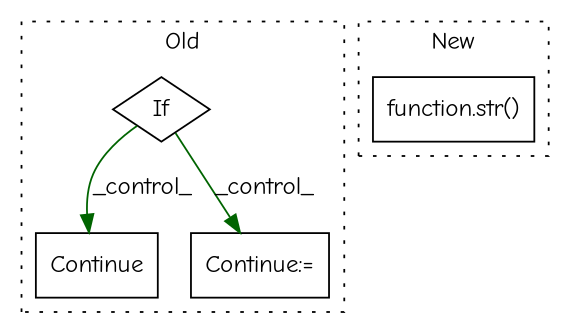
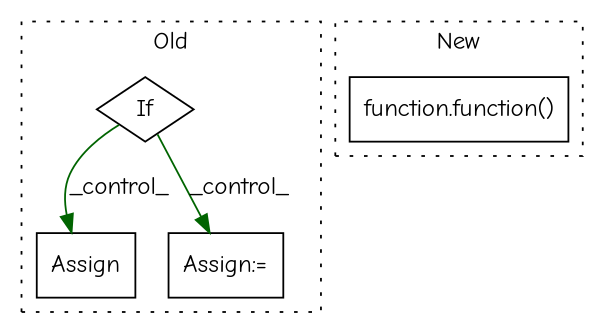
(454, 109) -> (459, 109)
(97, 265) -> (86, 265)
(260, 265) -> (226, 265)
